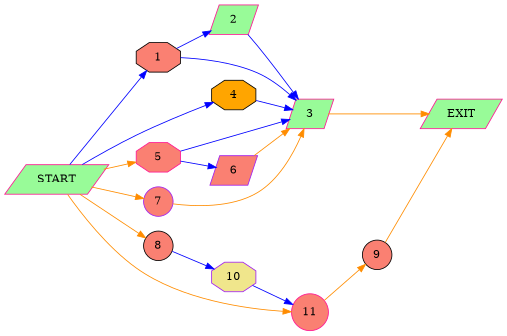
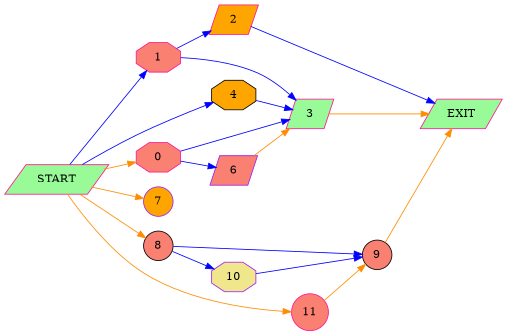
(234, 20) -> (234, 20)
(158, 57) -> (158, 57)
(271, 63) -> (339, 63)
(158, 157) -> (158, 157)
(251, 196) -> none
(158, 202) -> (158, 202)
none -> (264, 250)
(269, 293) -> (305, 266)
